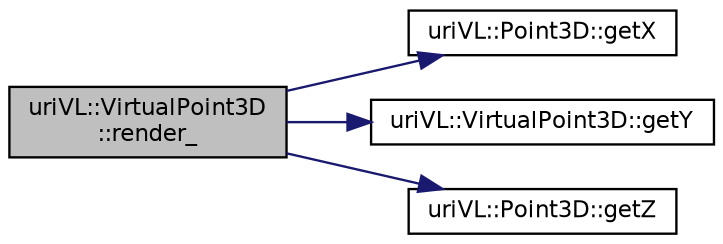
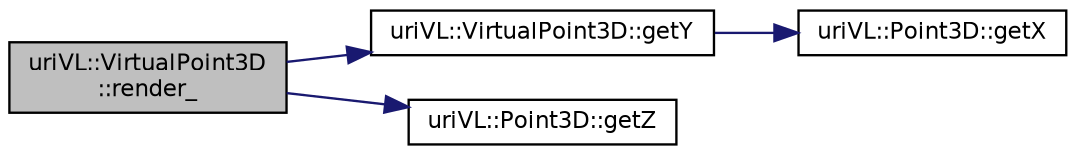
(353, 76) -> (745, 33)
